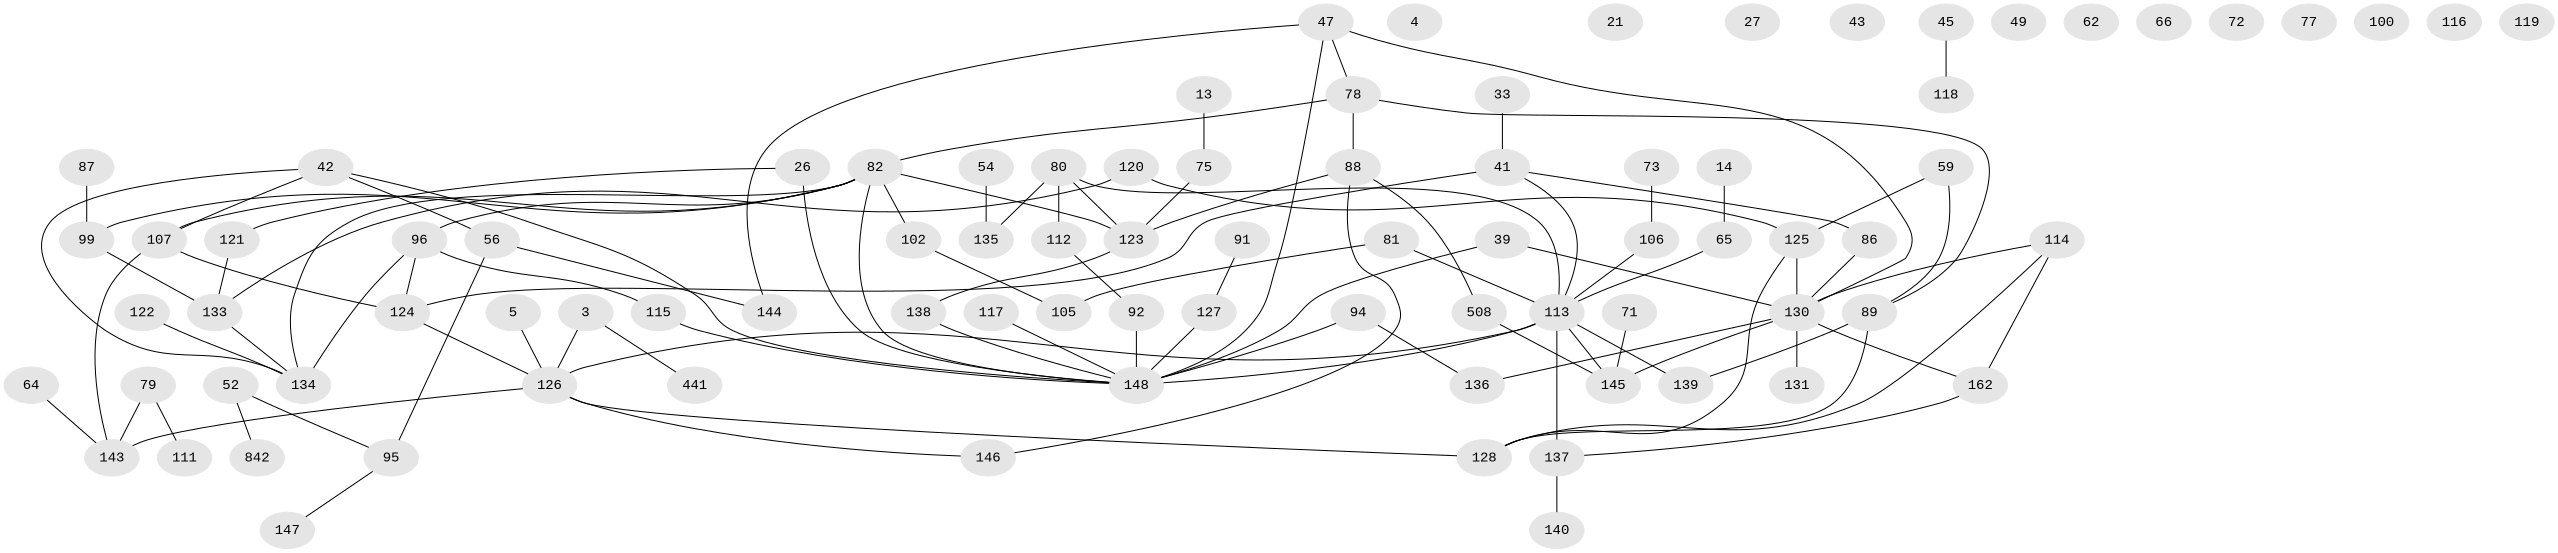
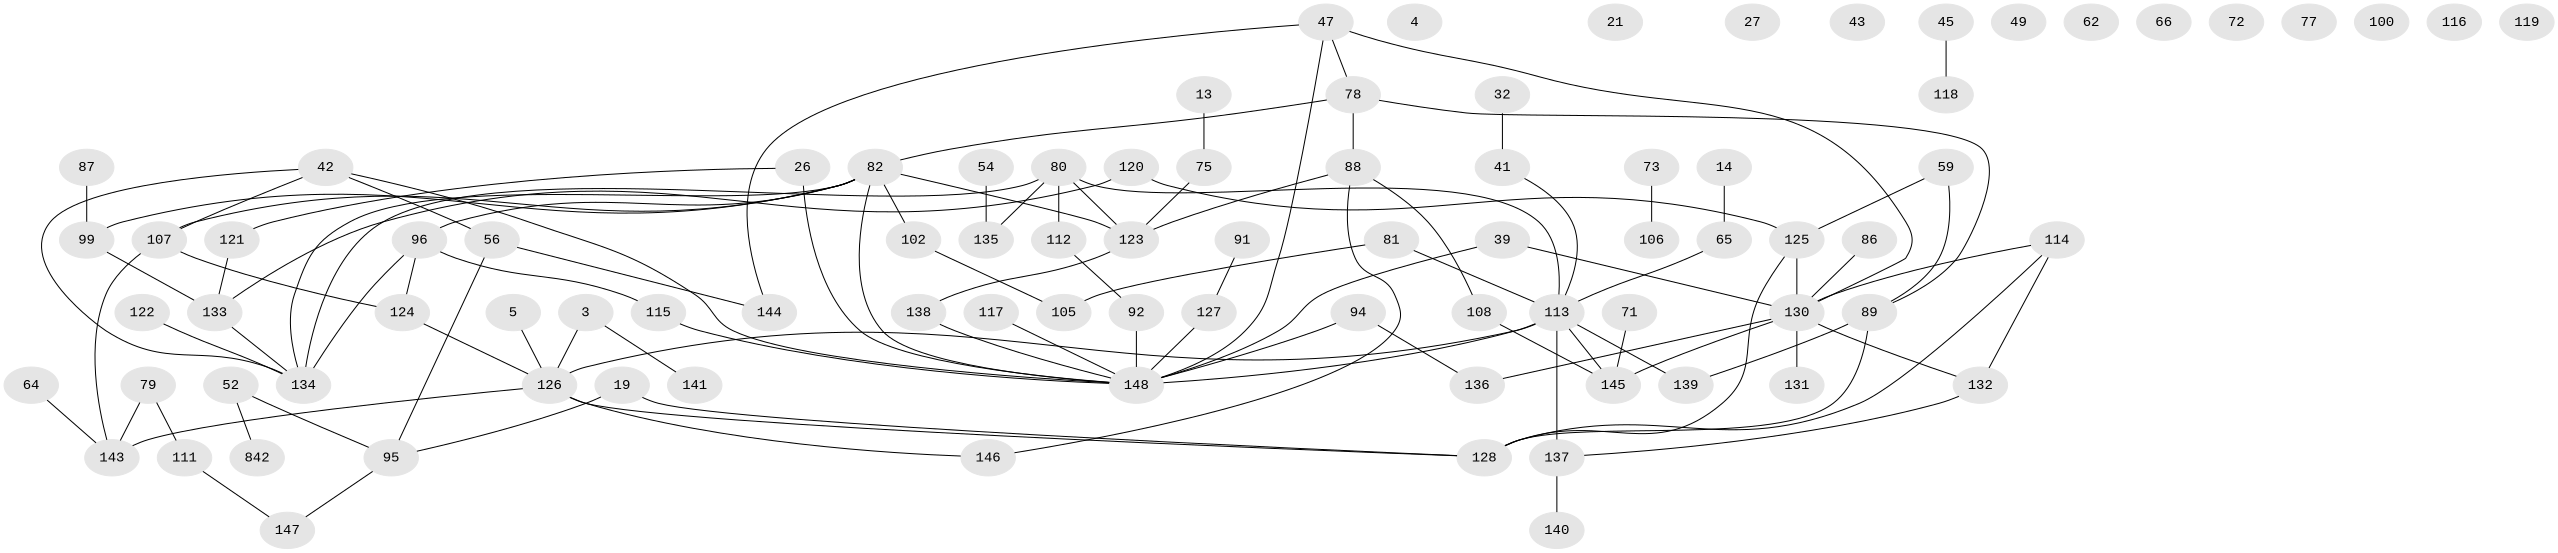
(1502, 95) -> (1502, 95)
none -> (832, 195)
(1689, 198) -> none
(1604, 276) -> none
(936, 290) -> none
(1479, 313) -> (1479, 313)
none -> (622, 385)
(695, 385) -> (695, 385)
(1980, 385) -> (1980, 385)
none -> (236, 494)
